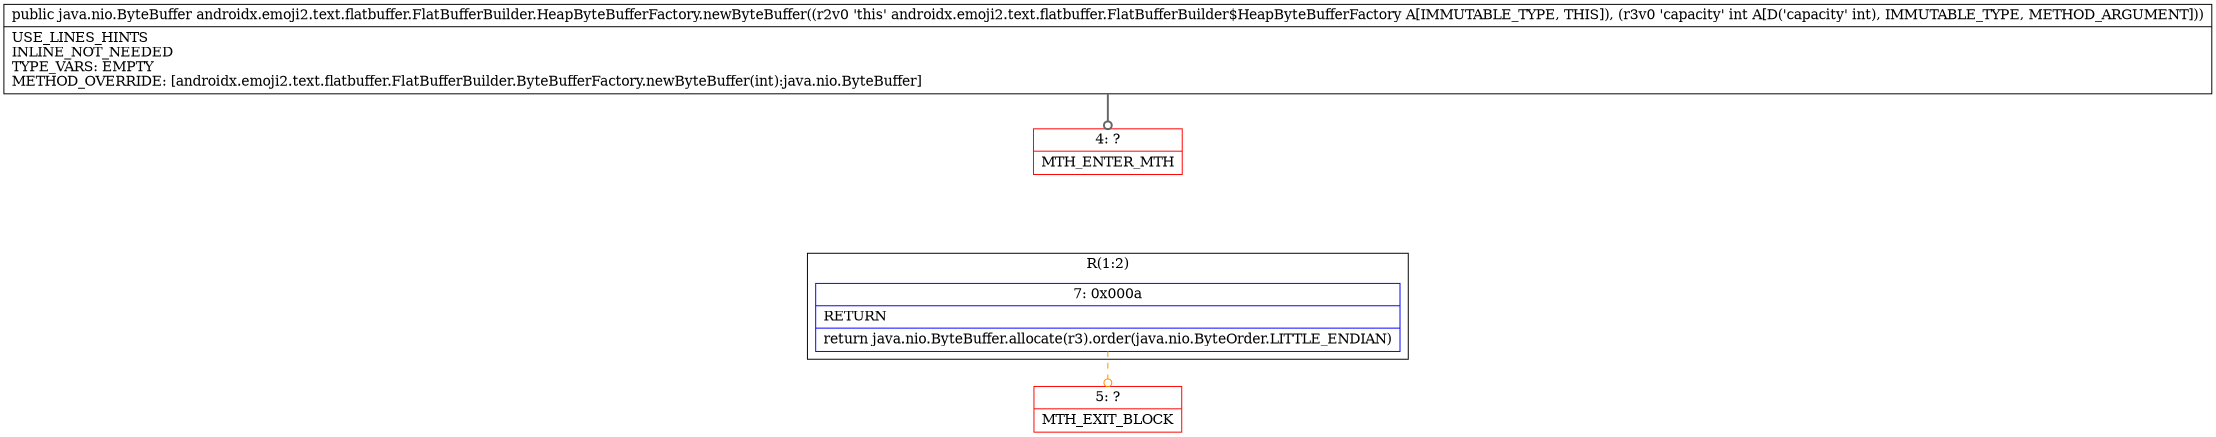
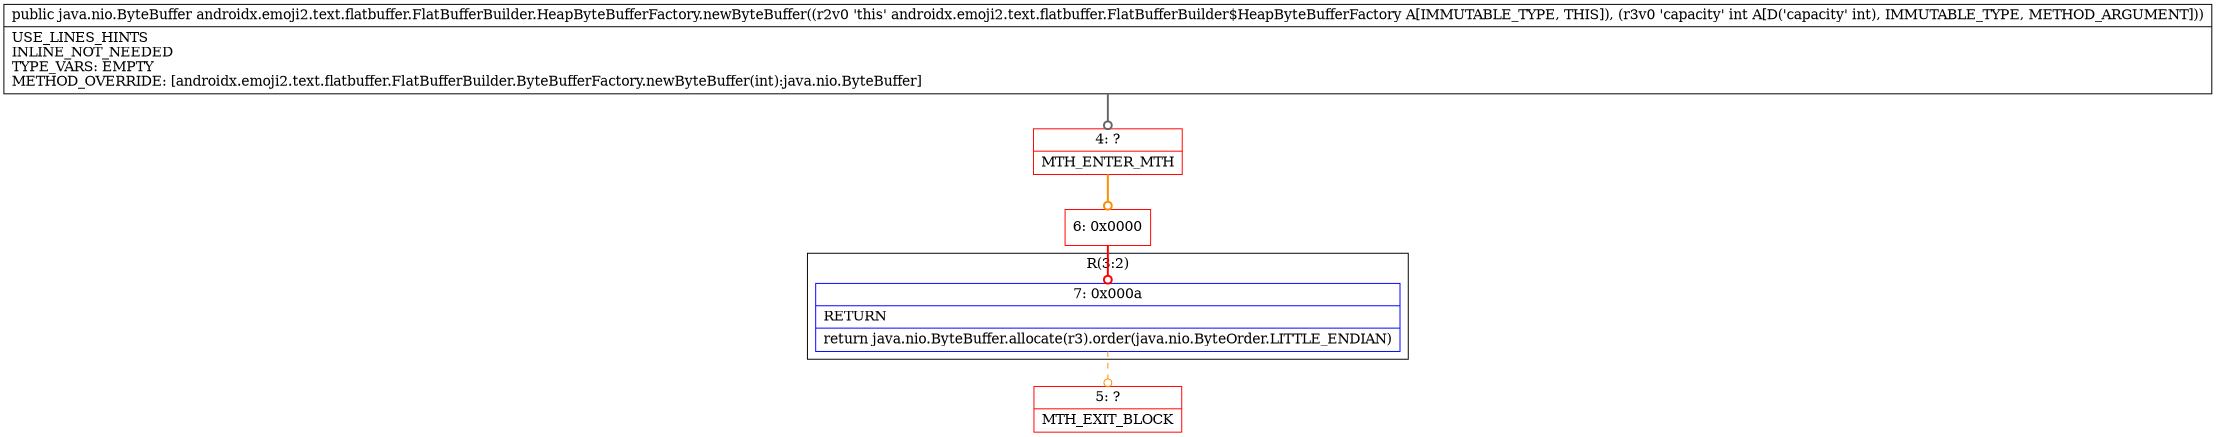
none -> (1108, 228)
(1108, 264) -> (1108, 264)
